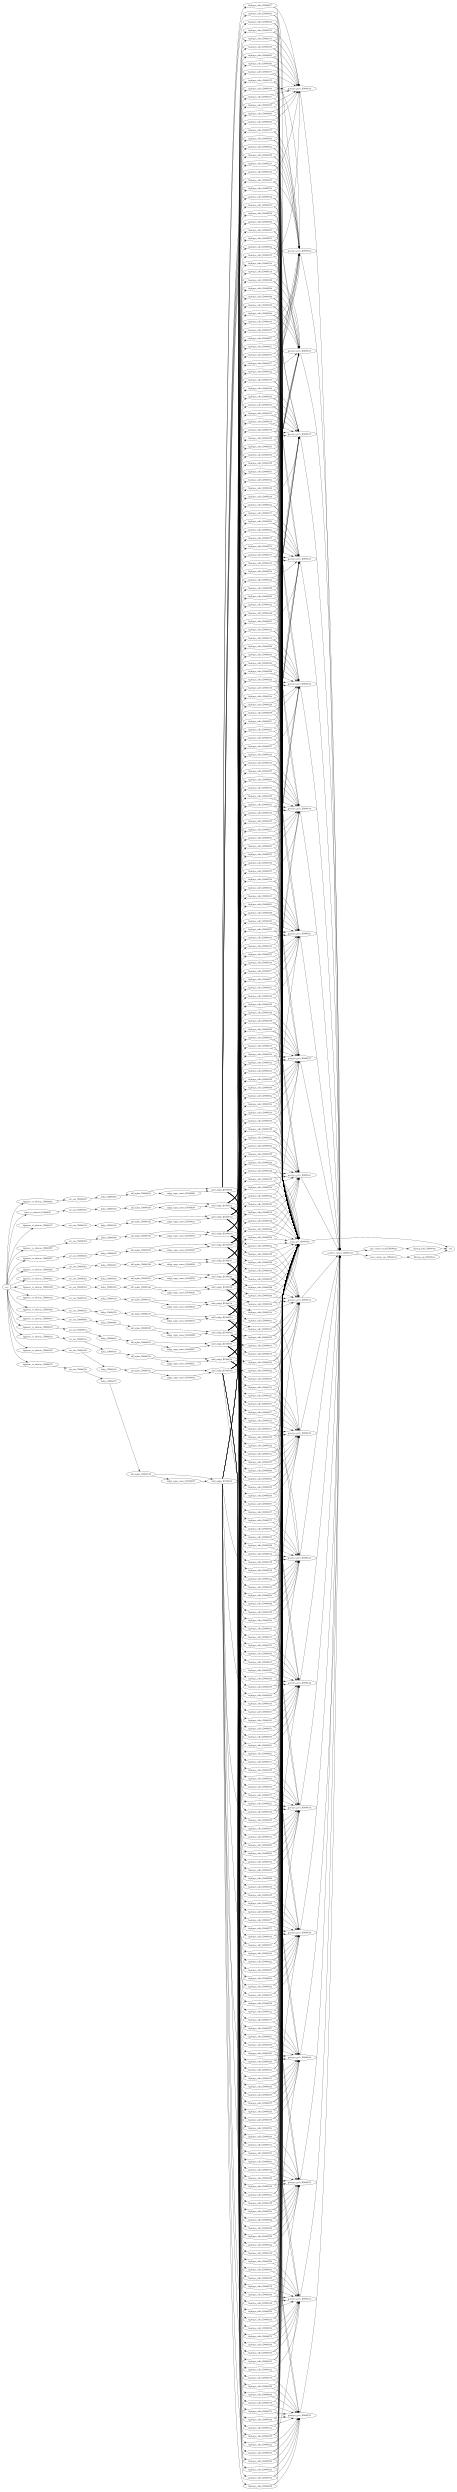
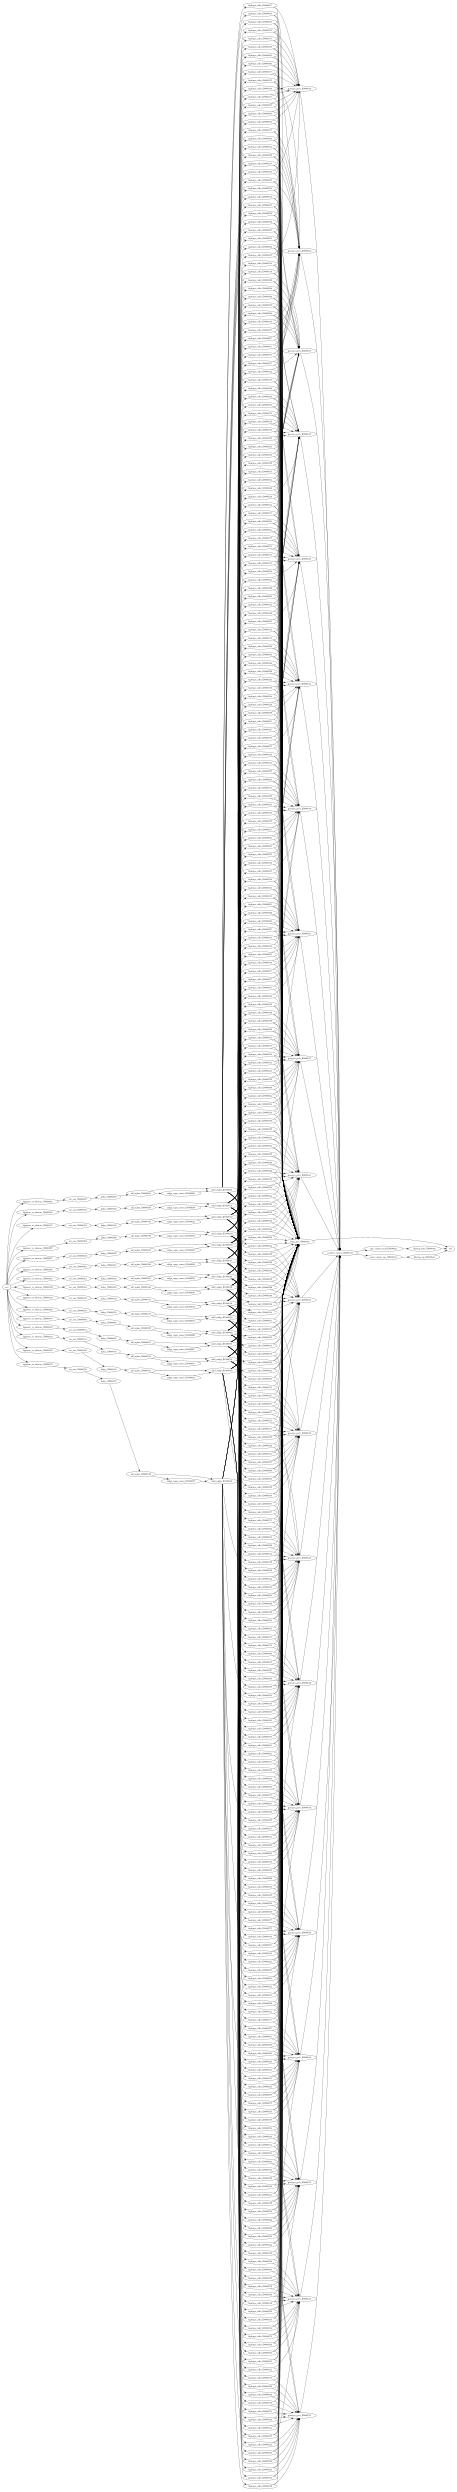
(38, 1212) -> (38, 1212)
none -> (239, 1464)
